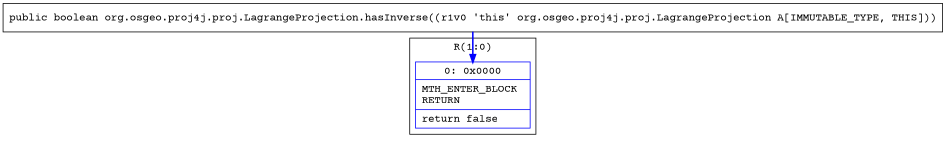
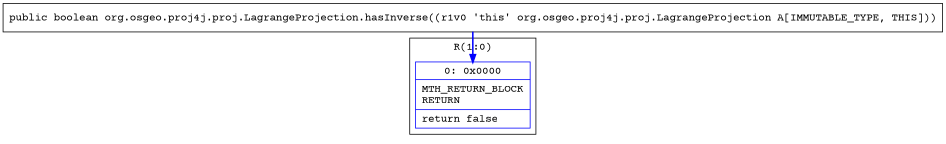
(469, 88) -> (473, 88)
